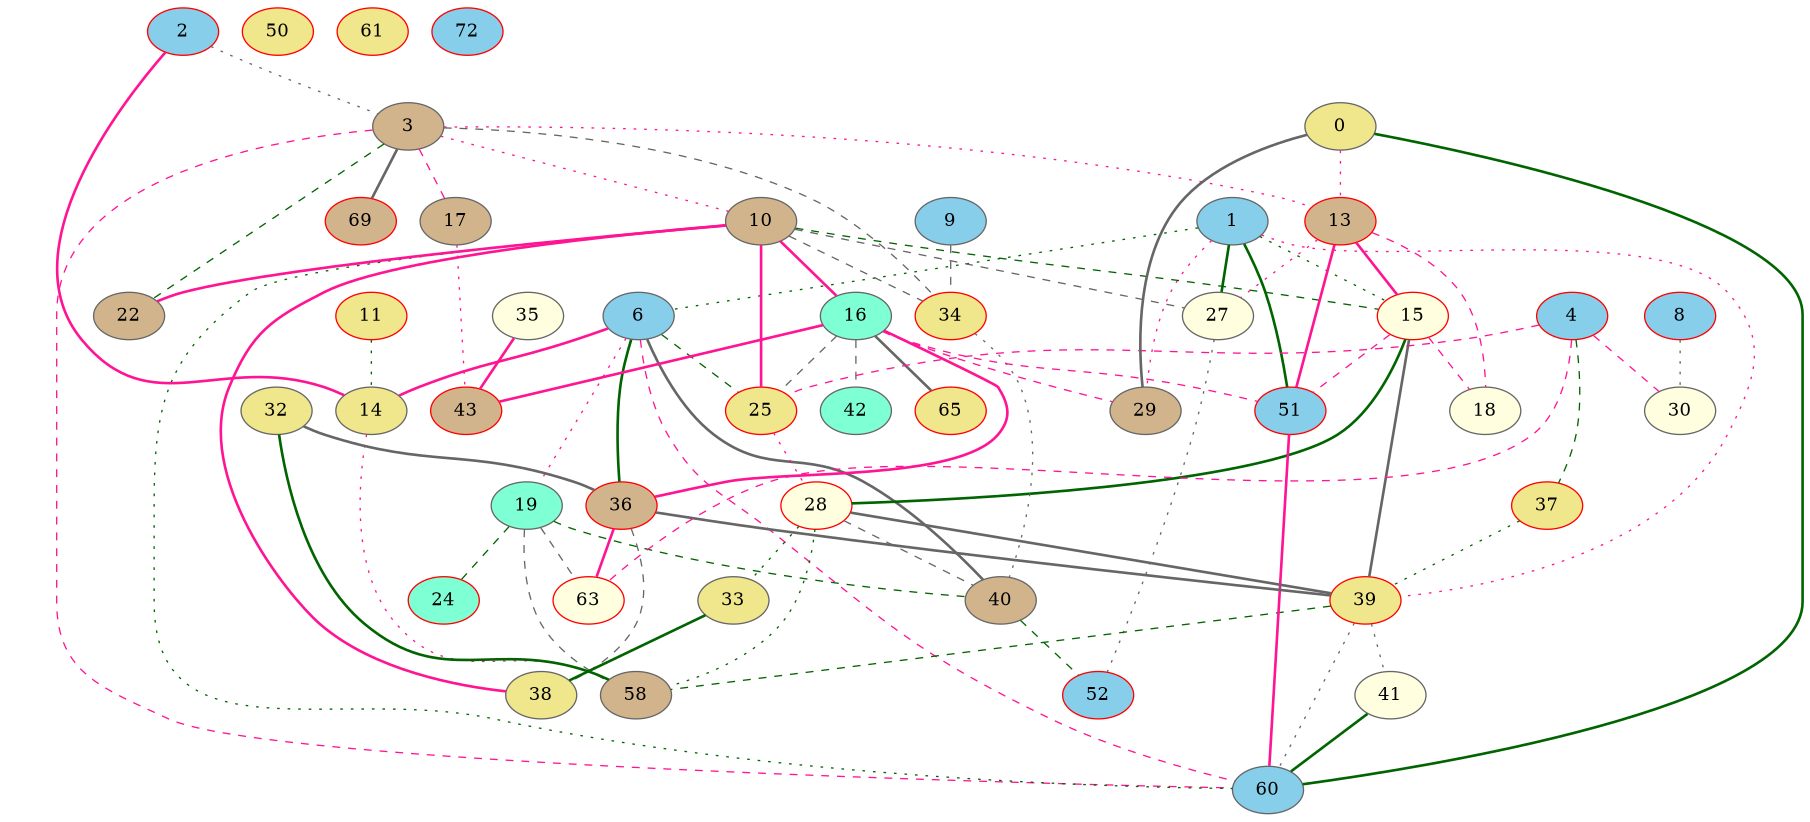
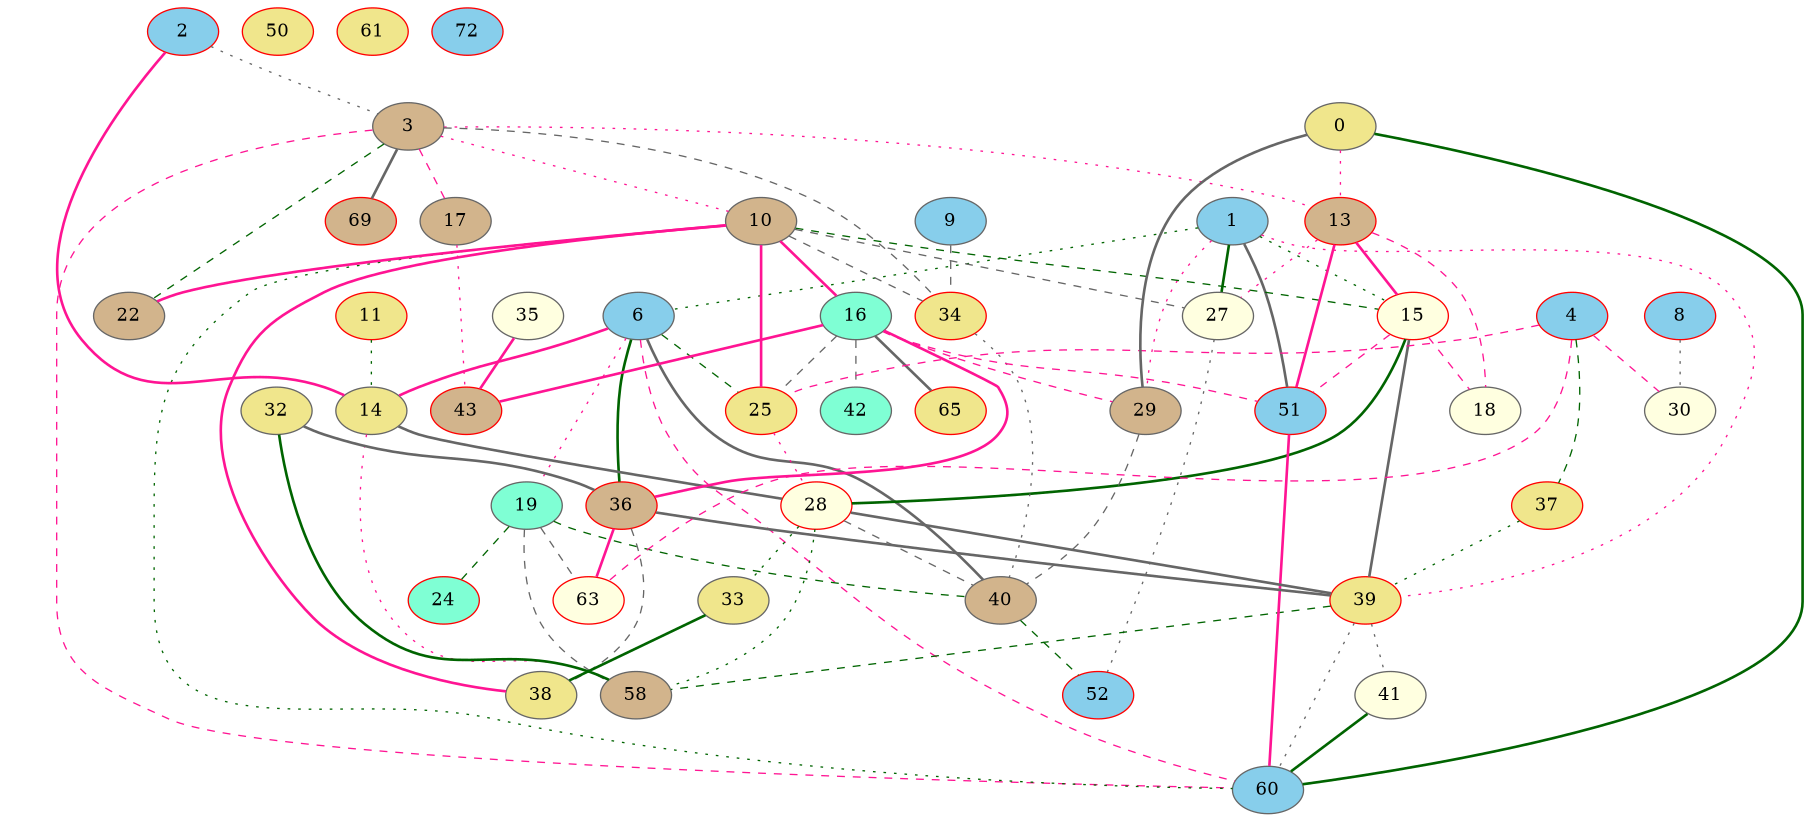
(1272, 314) -> (1272, 314)
none -> (589, 467)
none -> (1098, 521)
